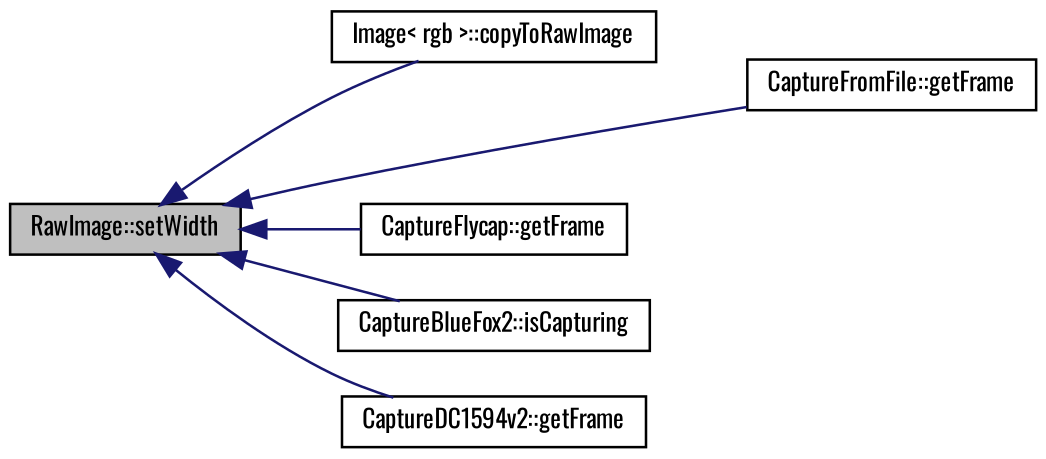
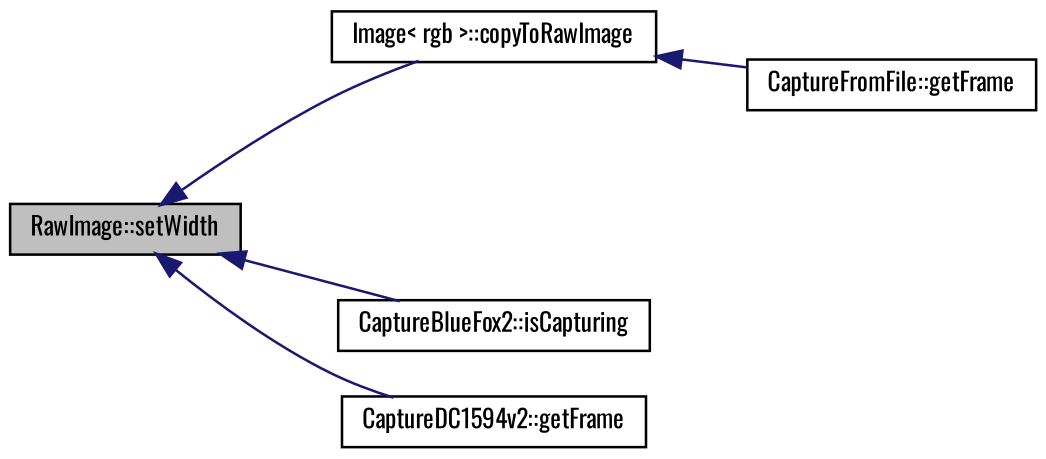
(498, 149) -> (715, 63)
(494, 229) -> none
